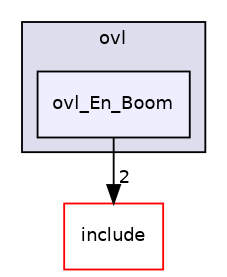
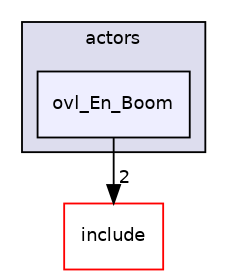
(114, 39) -> (114, 39)
